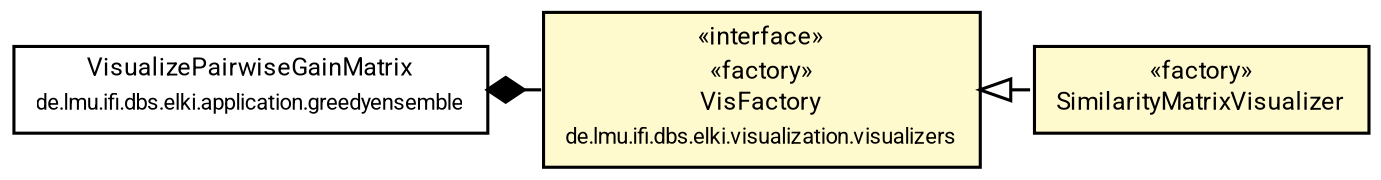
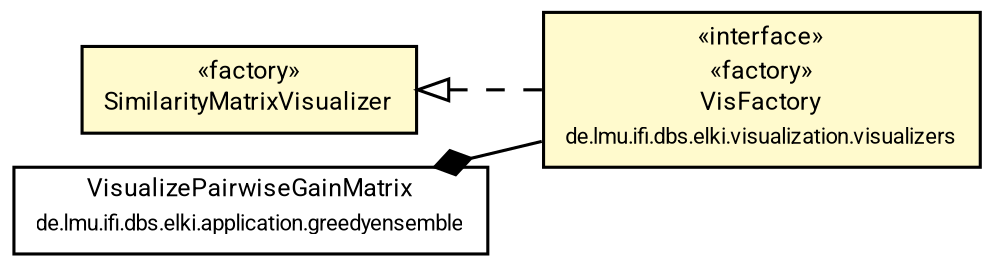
(1023, 90) -> (495, 90)
